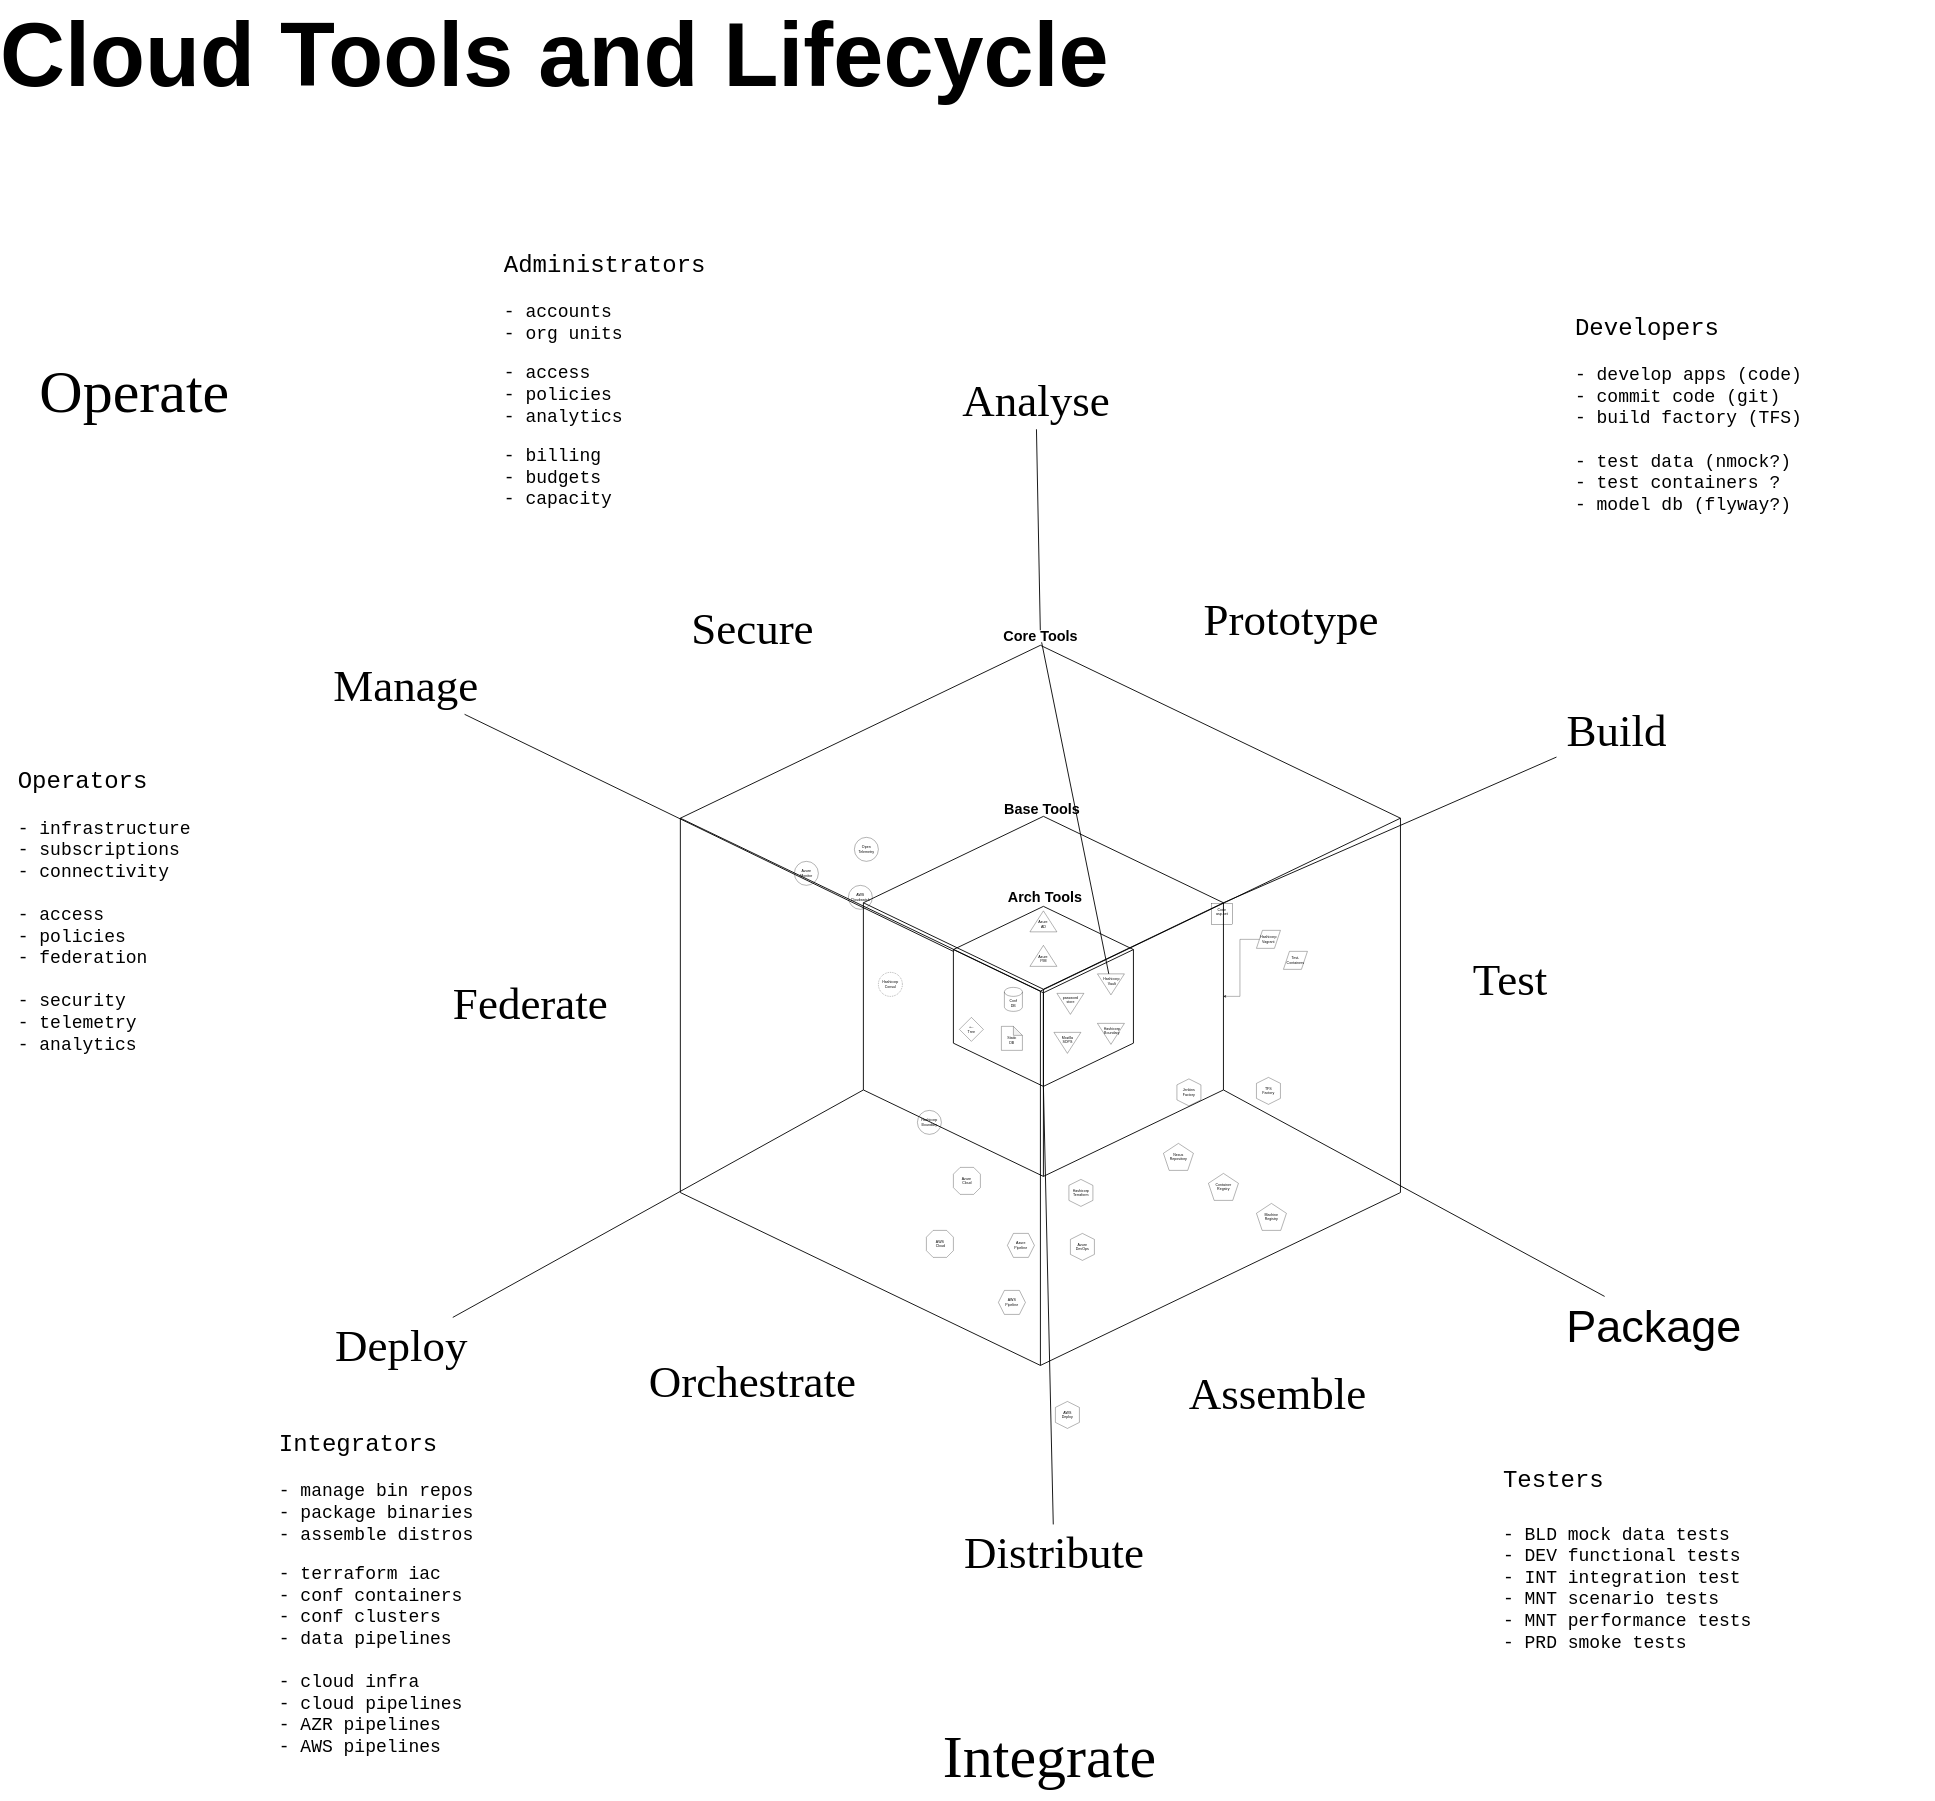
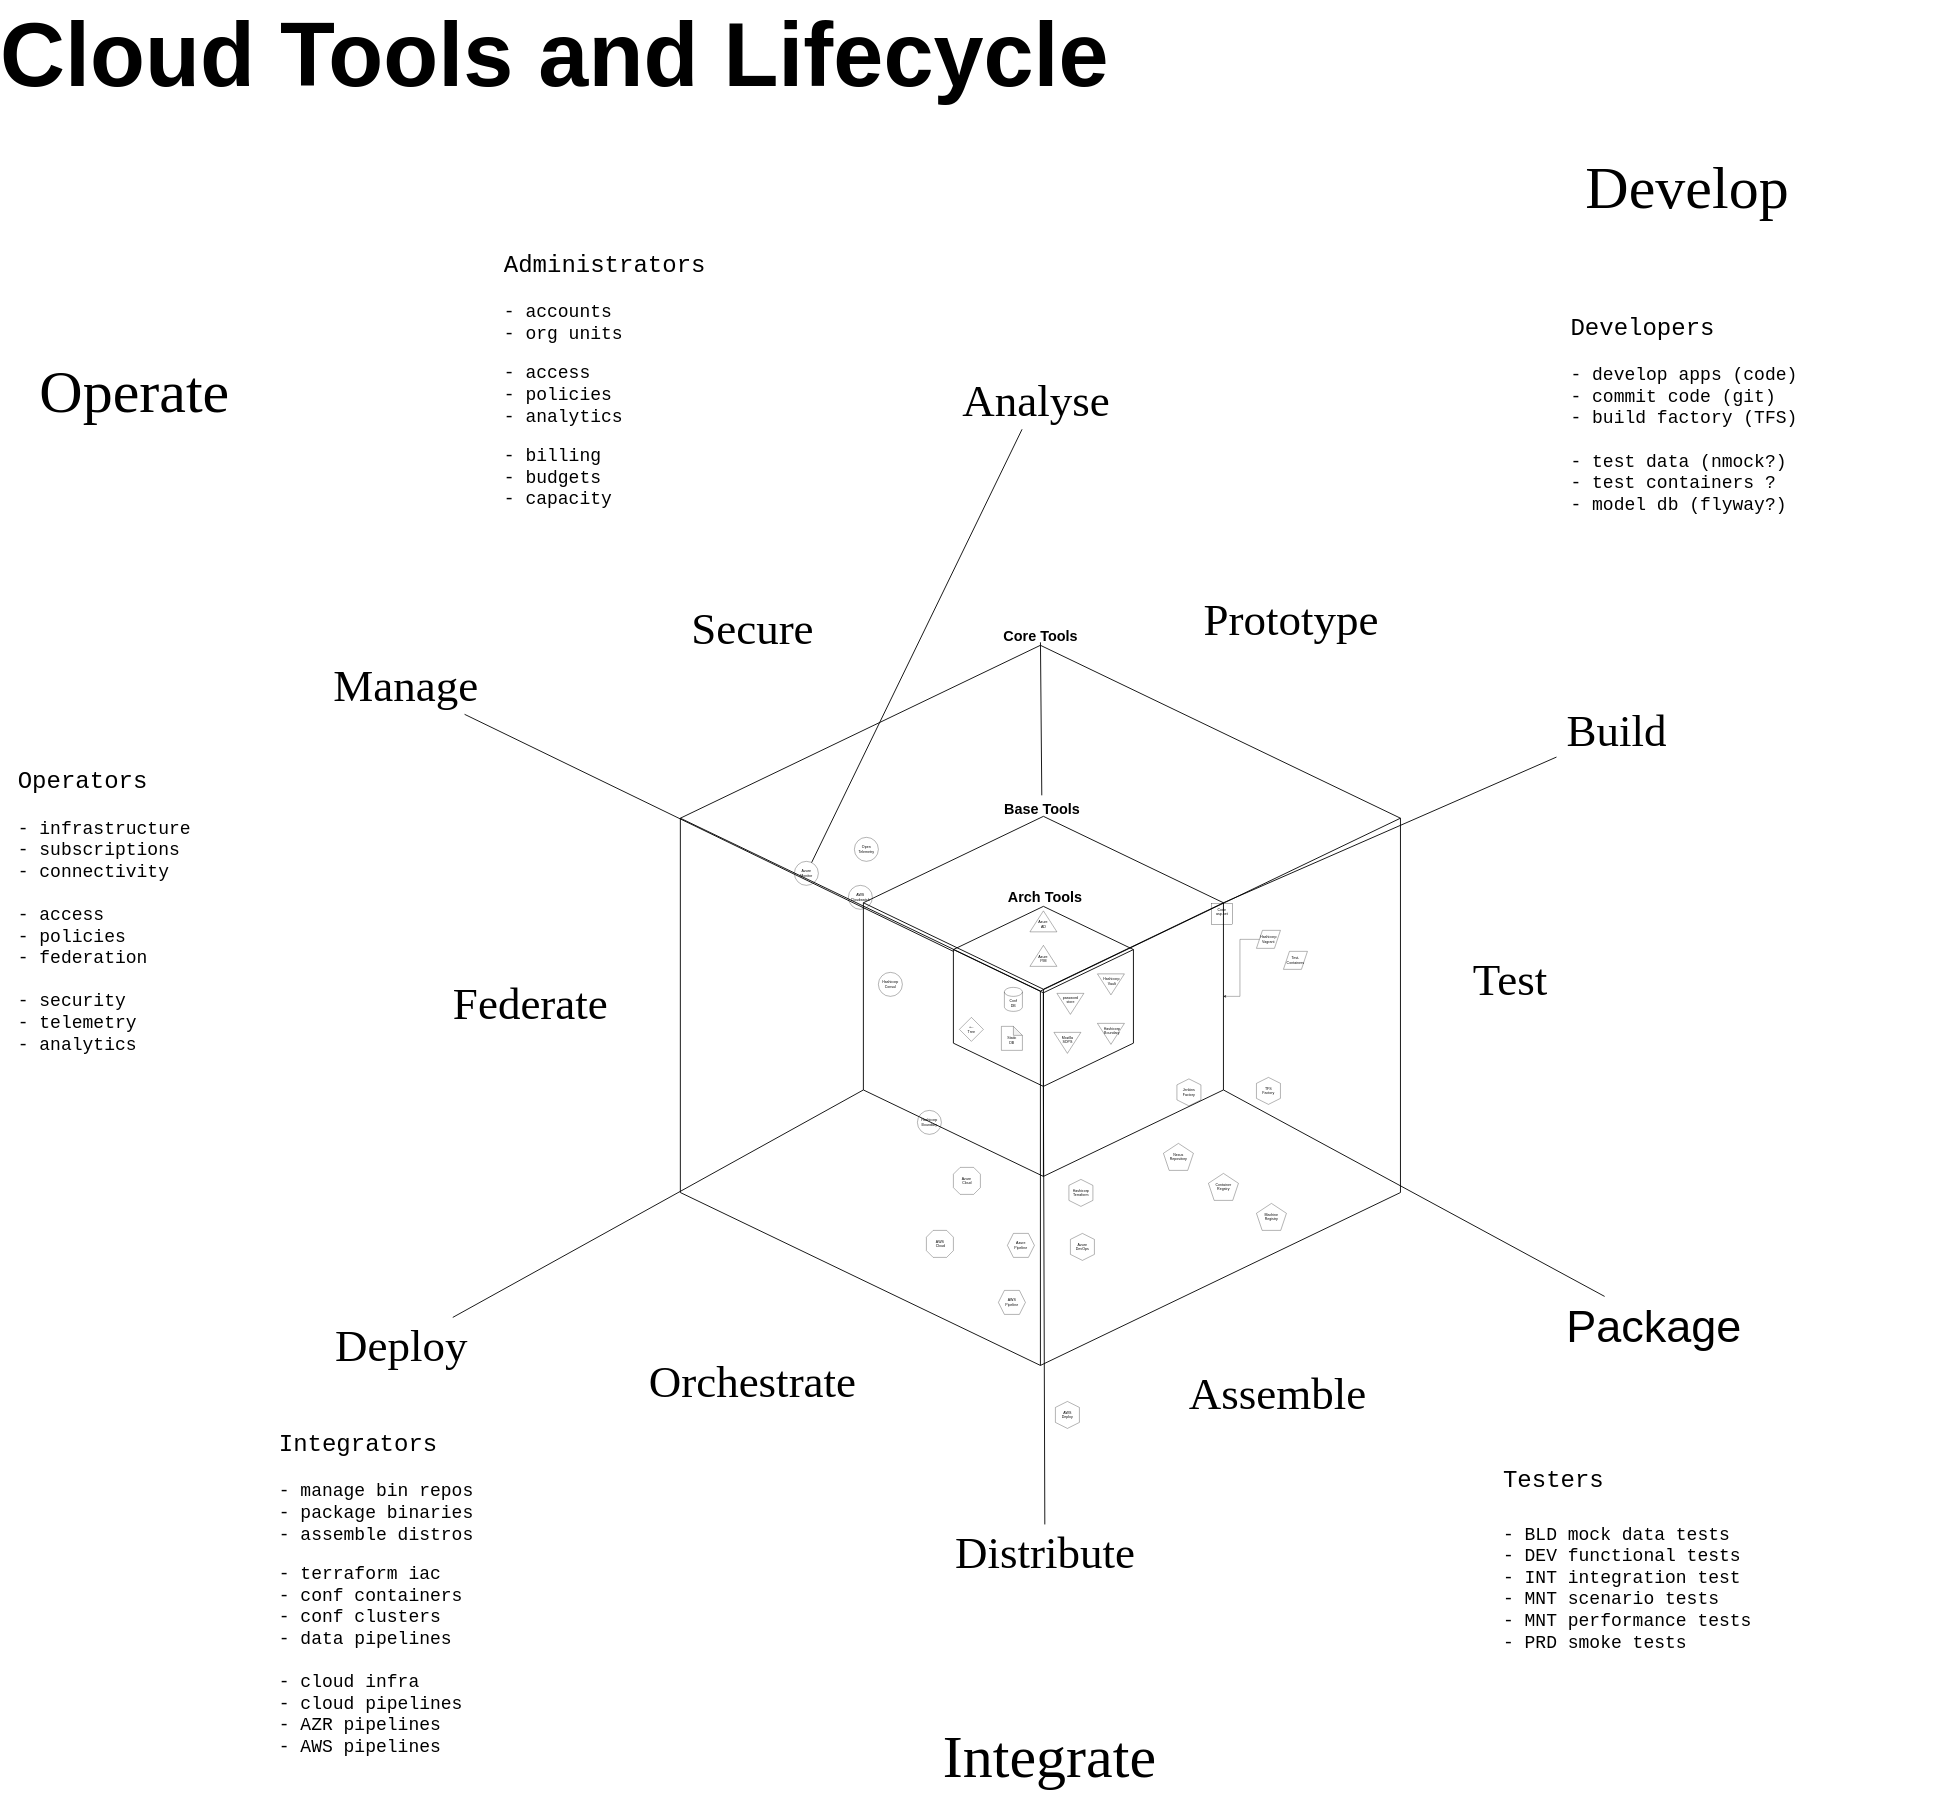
none -> (1687, 188)
(1751, 426) -> (1747, 426)
(1038, 529) -> (917, 645)
(1075, 807) -> (1041, 718)
(890, 984) -> (890, 984)
(1054, 1553) -> (1045, 1553)
